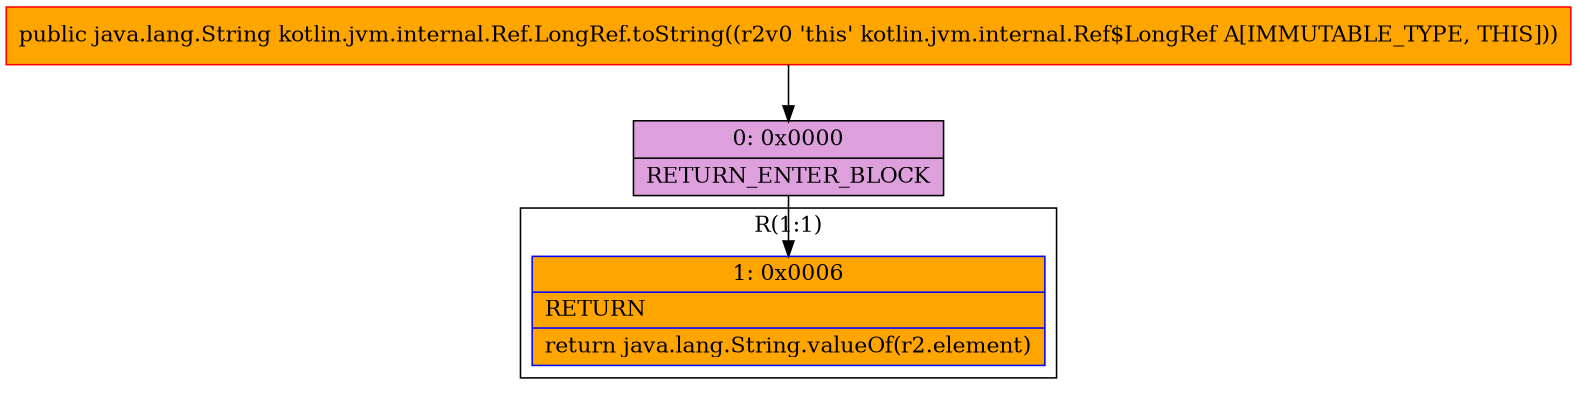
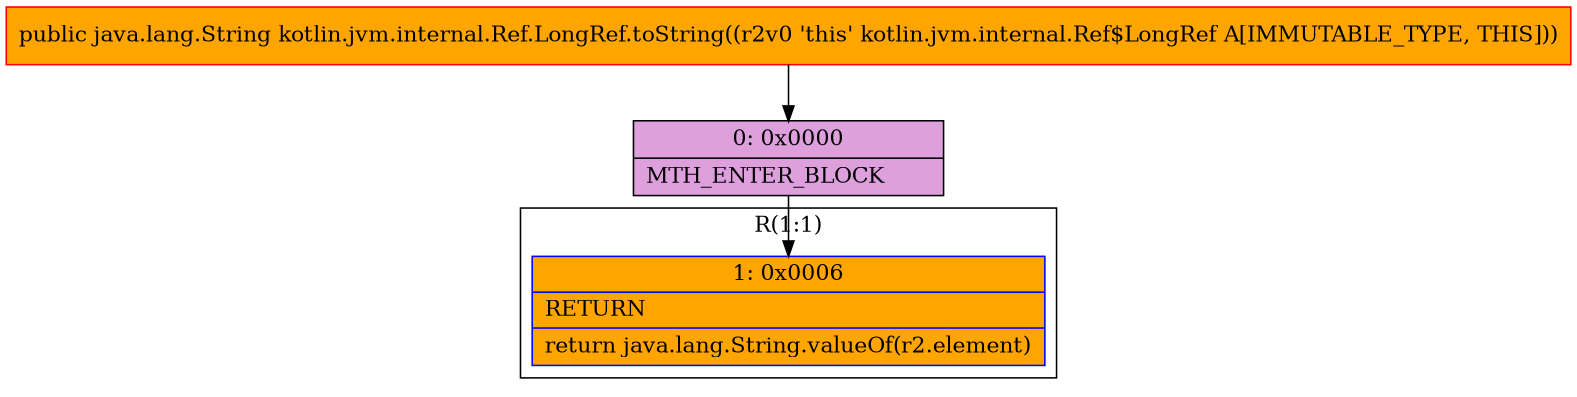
(789, 176) -> (766, 176)
